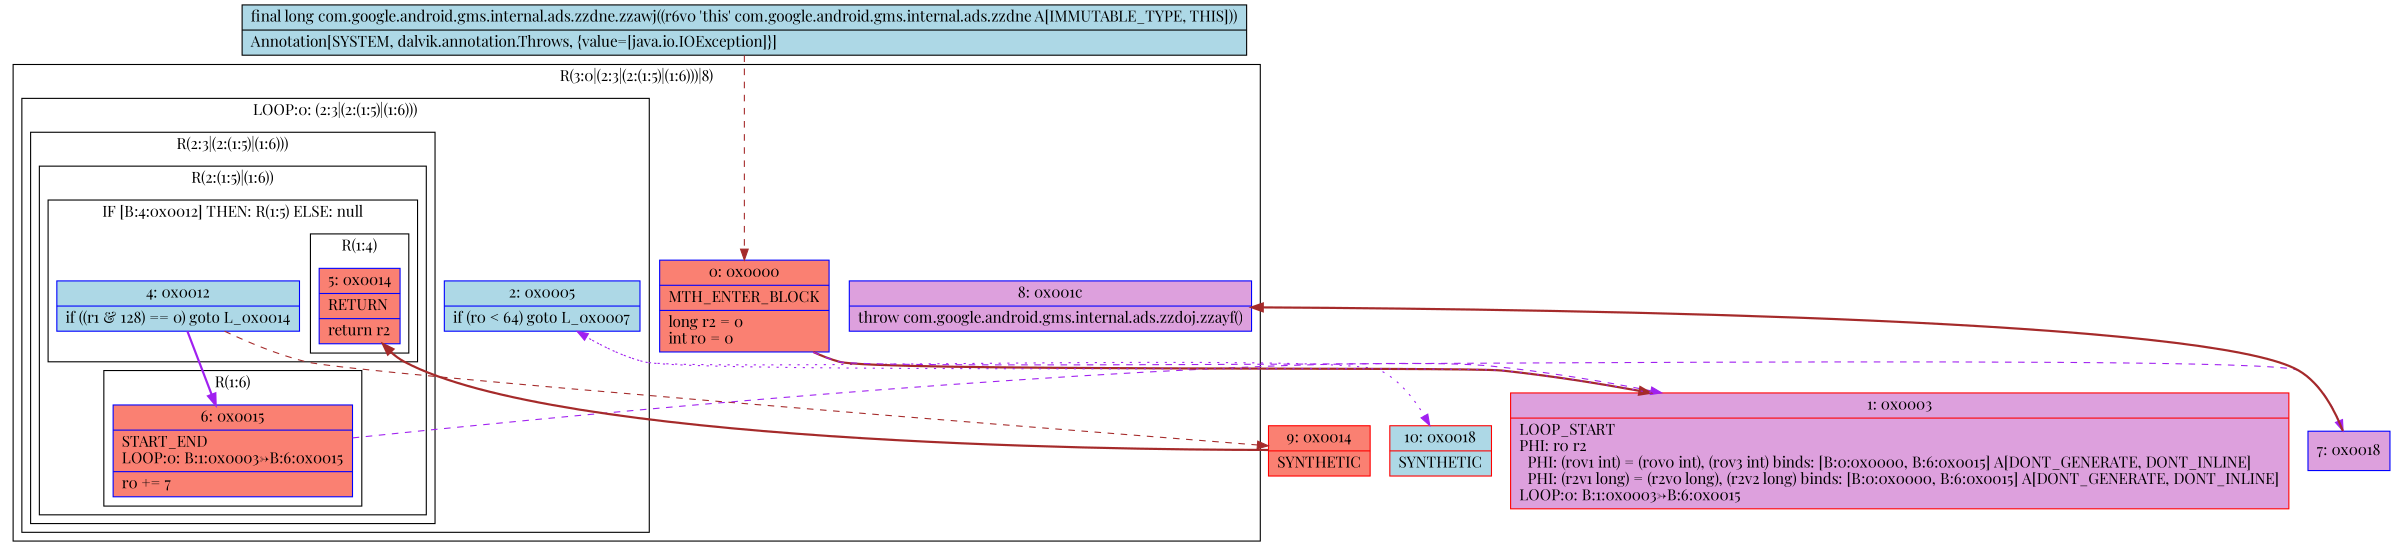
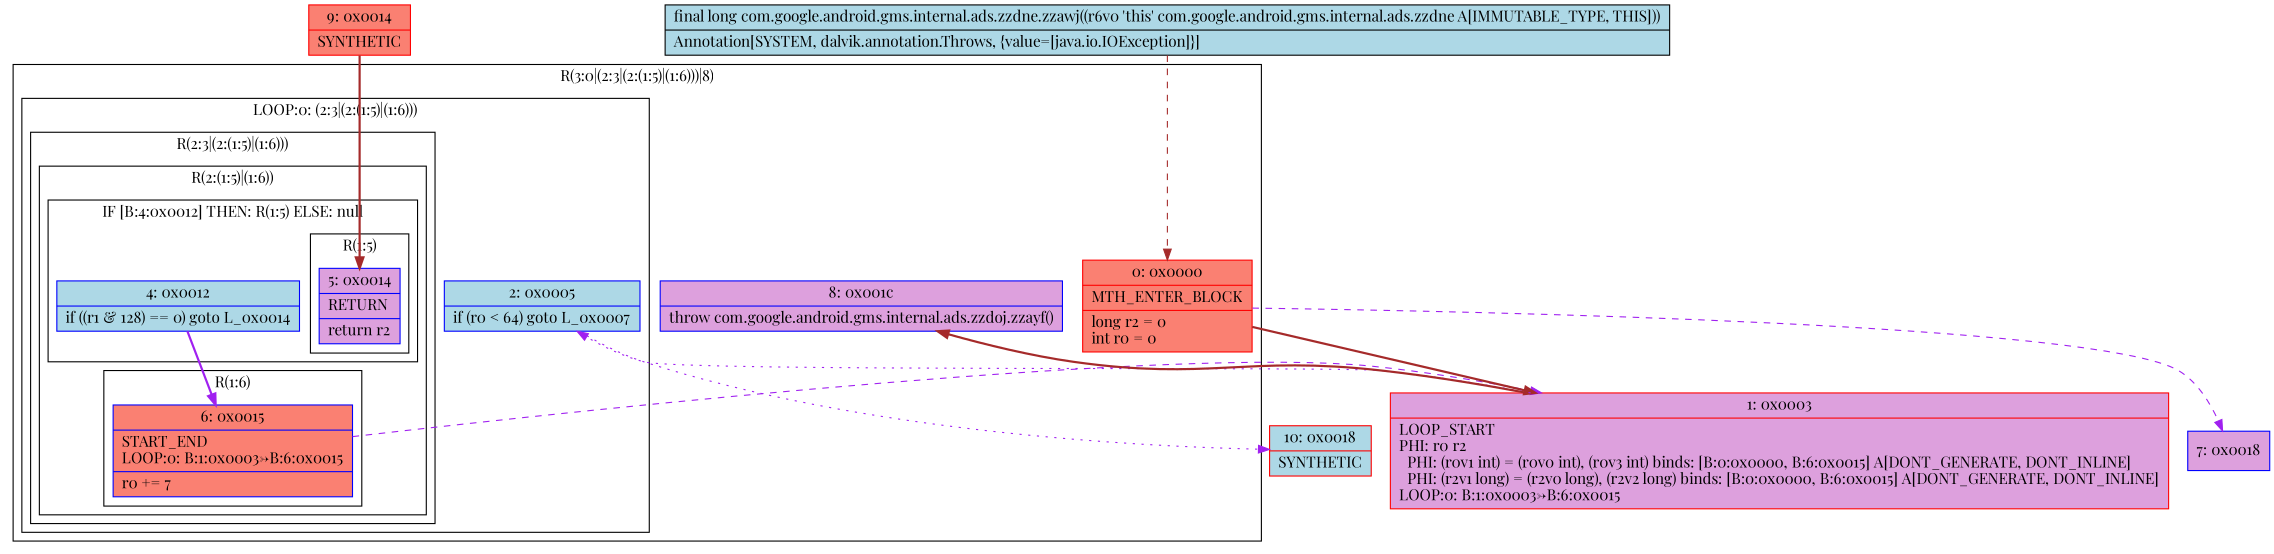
(360, 246) -> (360, 246)
(360, 306) -> (360, 306)
(744, 306) -> (1167, 306)
(1821, 319) -> (1237, 367)
(686, 399) -> none
